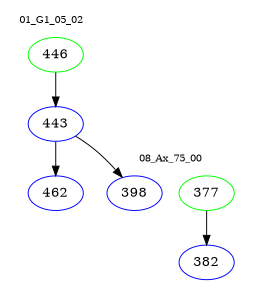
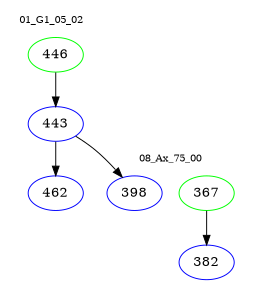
(207, 193) -> (207, 193)
